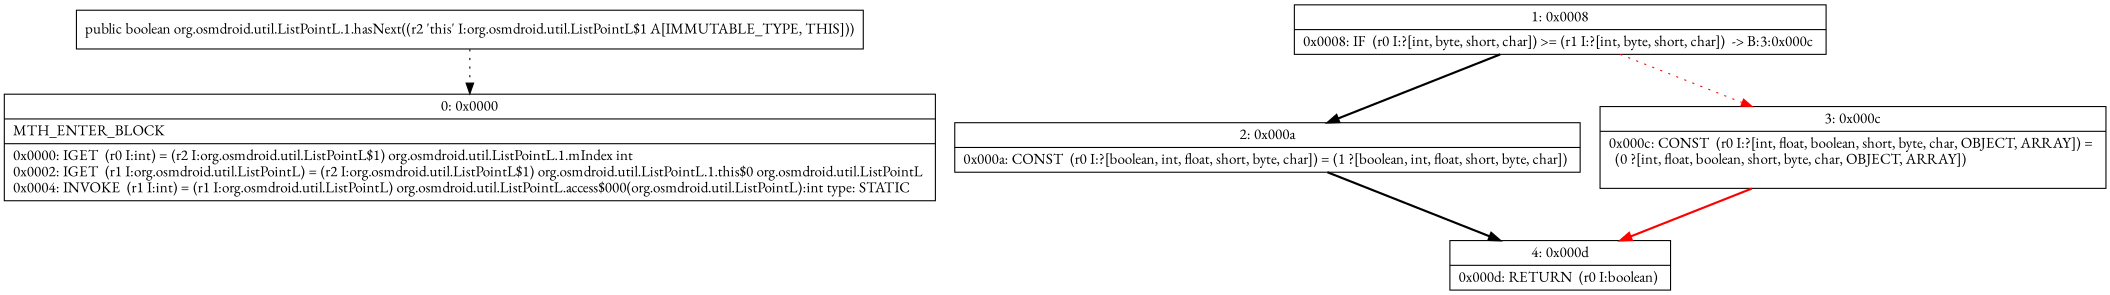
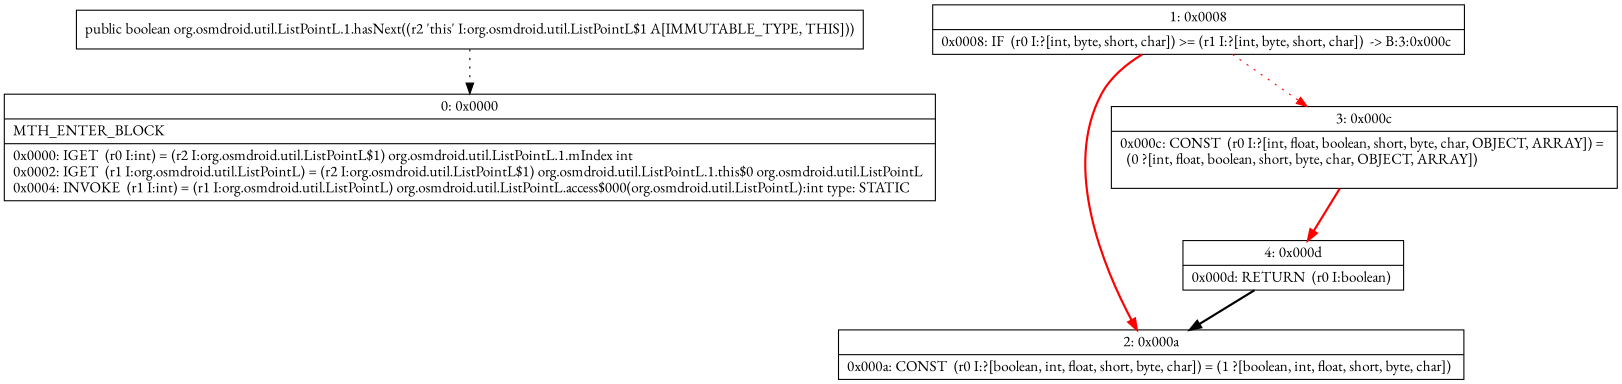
(1419, 86) -> (1086, 181)
(1409, 204) -> (1227, 307)
